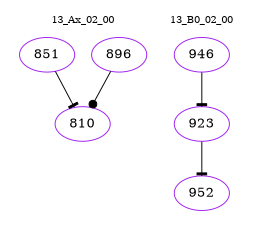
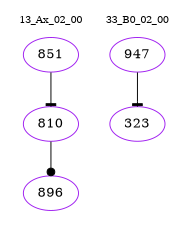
(202, 21) -> (137, 21)
(202, 55) -> (137, 55)
(103, 86) -> (51, 155)
(202, 124) -> (137, 124)
(202, 193) -> none
